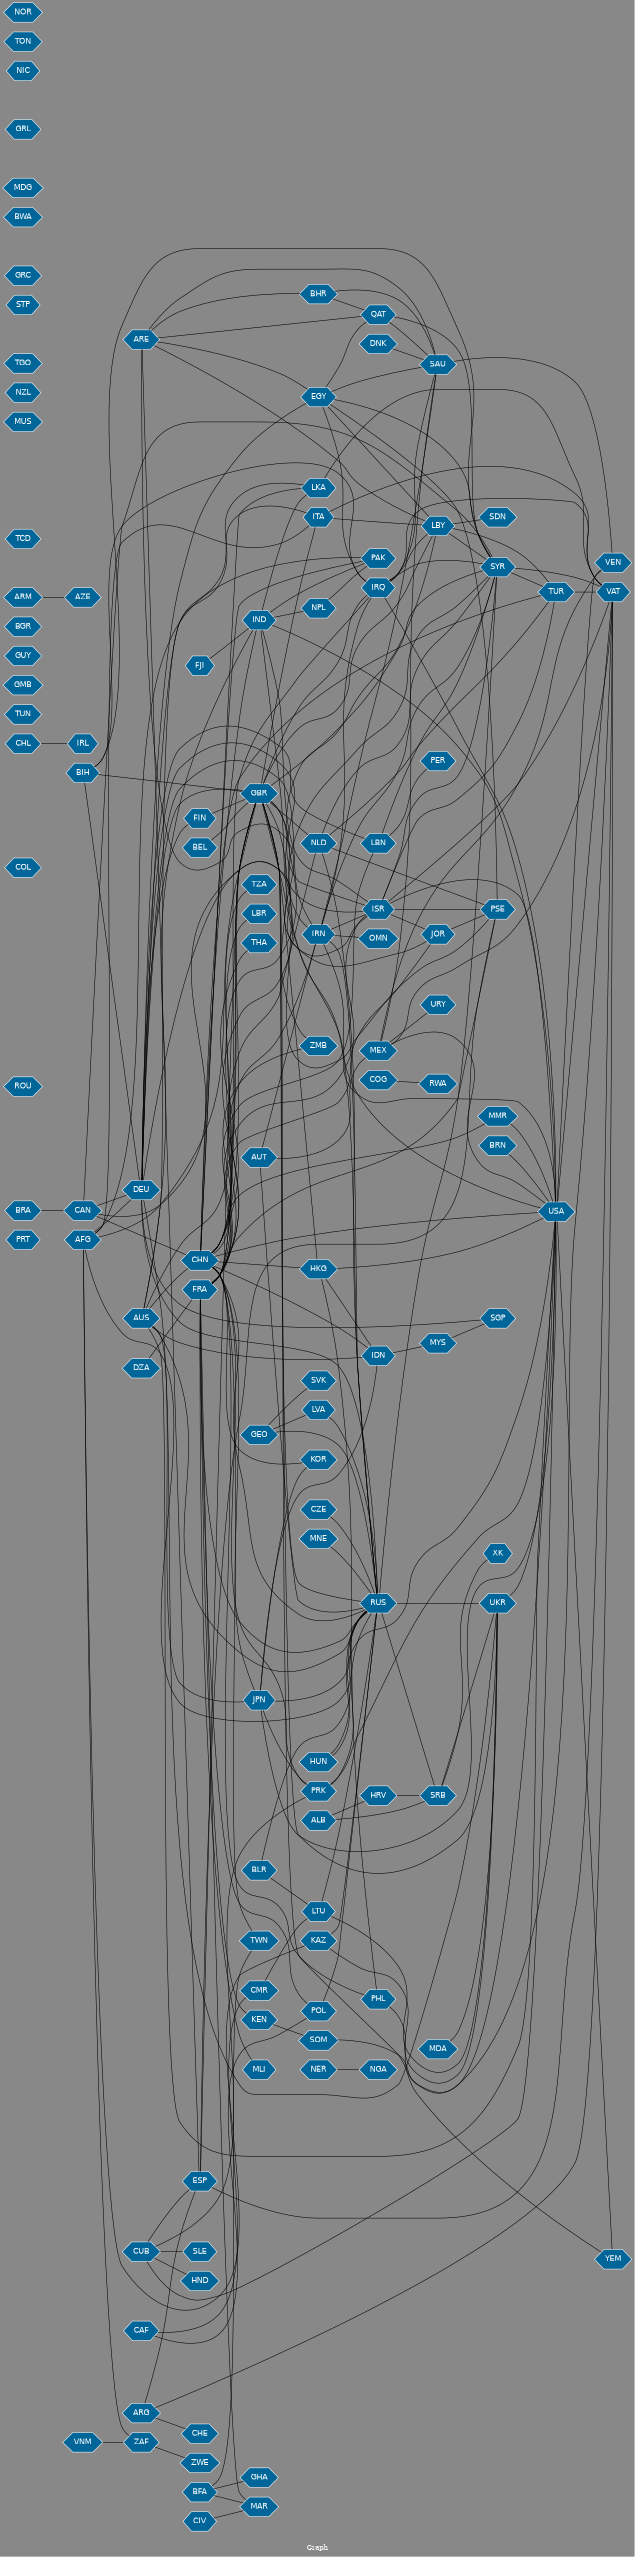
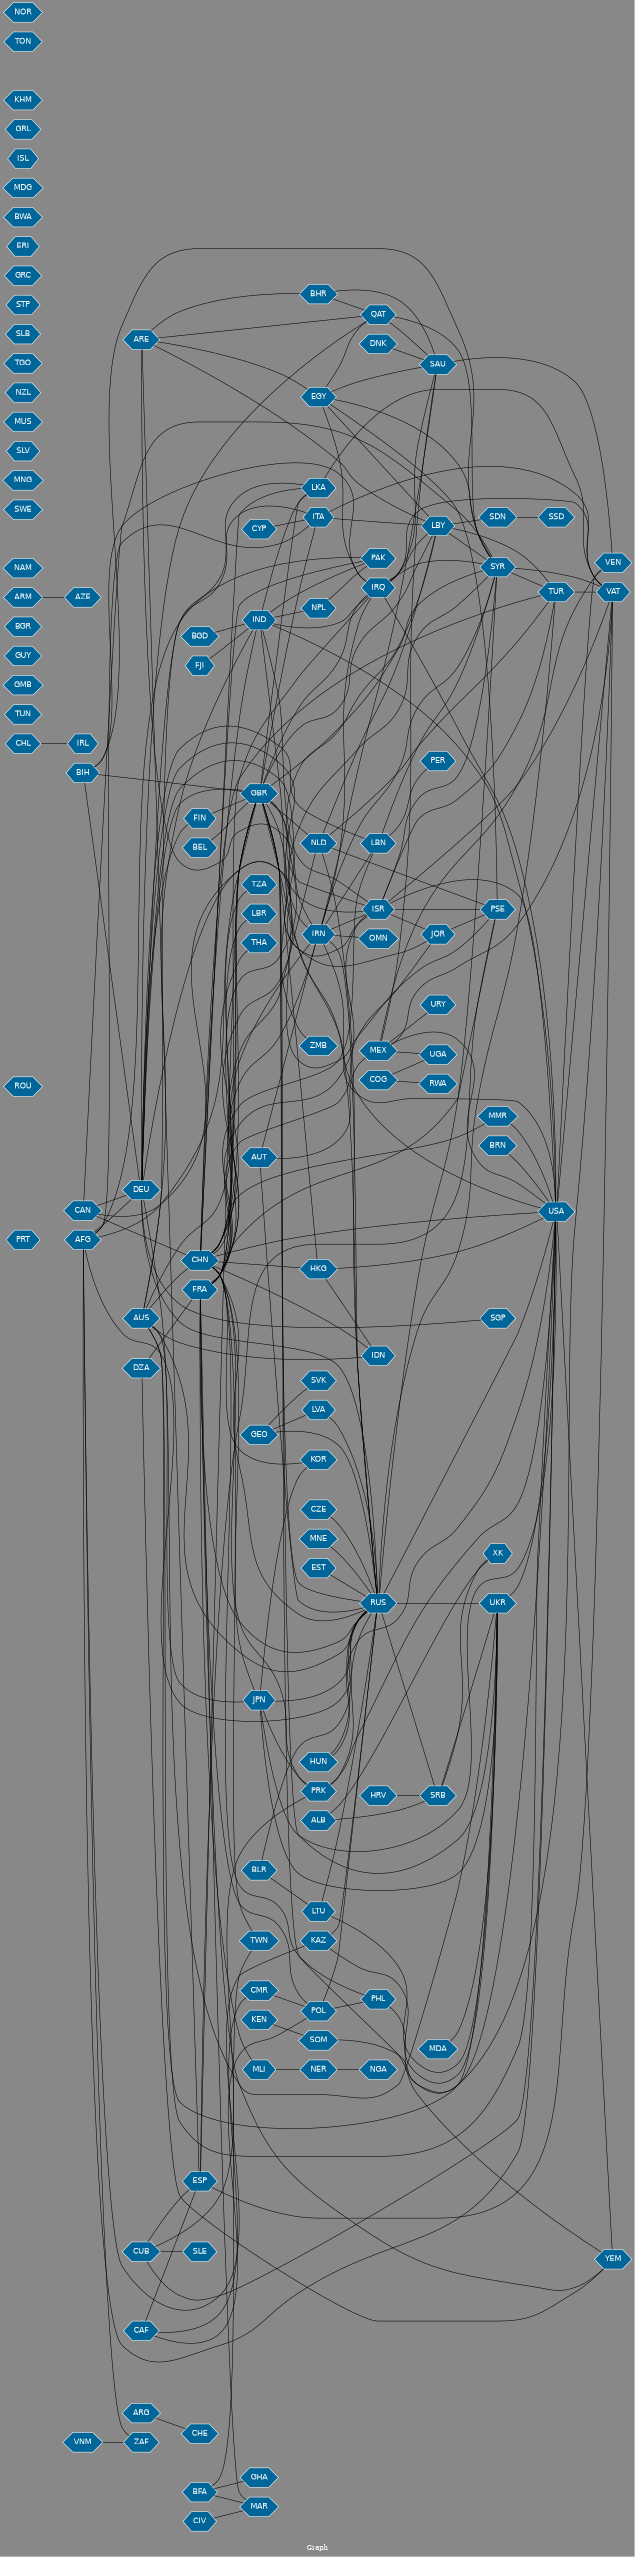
(23, 71) -> none
none -> (23, 100)
none -> (23, 159)
none -> (23, 246)
(305, 269) -> none
none -> (23, 334)
none -> (23, 451)
none -> (23, 480)
none -> (23, 510)
none -> (556, 517)
none -> (259, 529)
(23, 539) -> none
none -> (23, 568)
none -> (326, 626)
none -> (200, 636)
none -> (279, 637)
(405, 733) -> (384, 695)
(159, 747) -> (150, 758)
(23, 868) -> none
none -> (346, 892)
none -> (438, 1055)
none -> (482, 1077)
(223, 1126) -> (262, 1013)
(23, 1211) -> none
(438, 1343) -> none
none -> (478, 1411)
(294, 1504) -> (427, 1886)
none -> (319, 1568)
(352, 1580) -> (352, 2004)
(604, 1628) -> none
(207, 1659) -> (224, 1981)
(348, 1808) -> (409, 1687)
(284, 1948) -> (289, 2001)
none -> (163, 2026)
none -> (288, 2070)
none -> (209, 2117)
(200, 2281) -> none
(169, 2297) -> (171, 2256)
none -> (260, 2324)
(200, 2463) -> none
